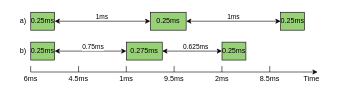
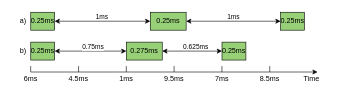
(222, 80) -> (222, 80)
